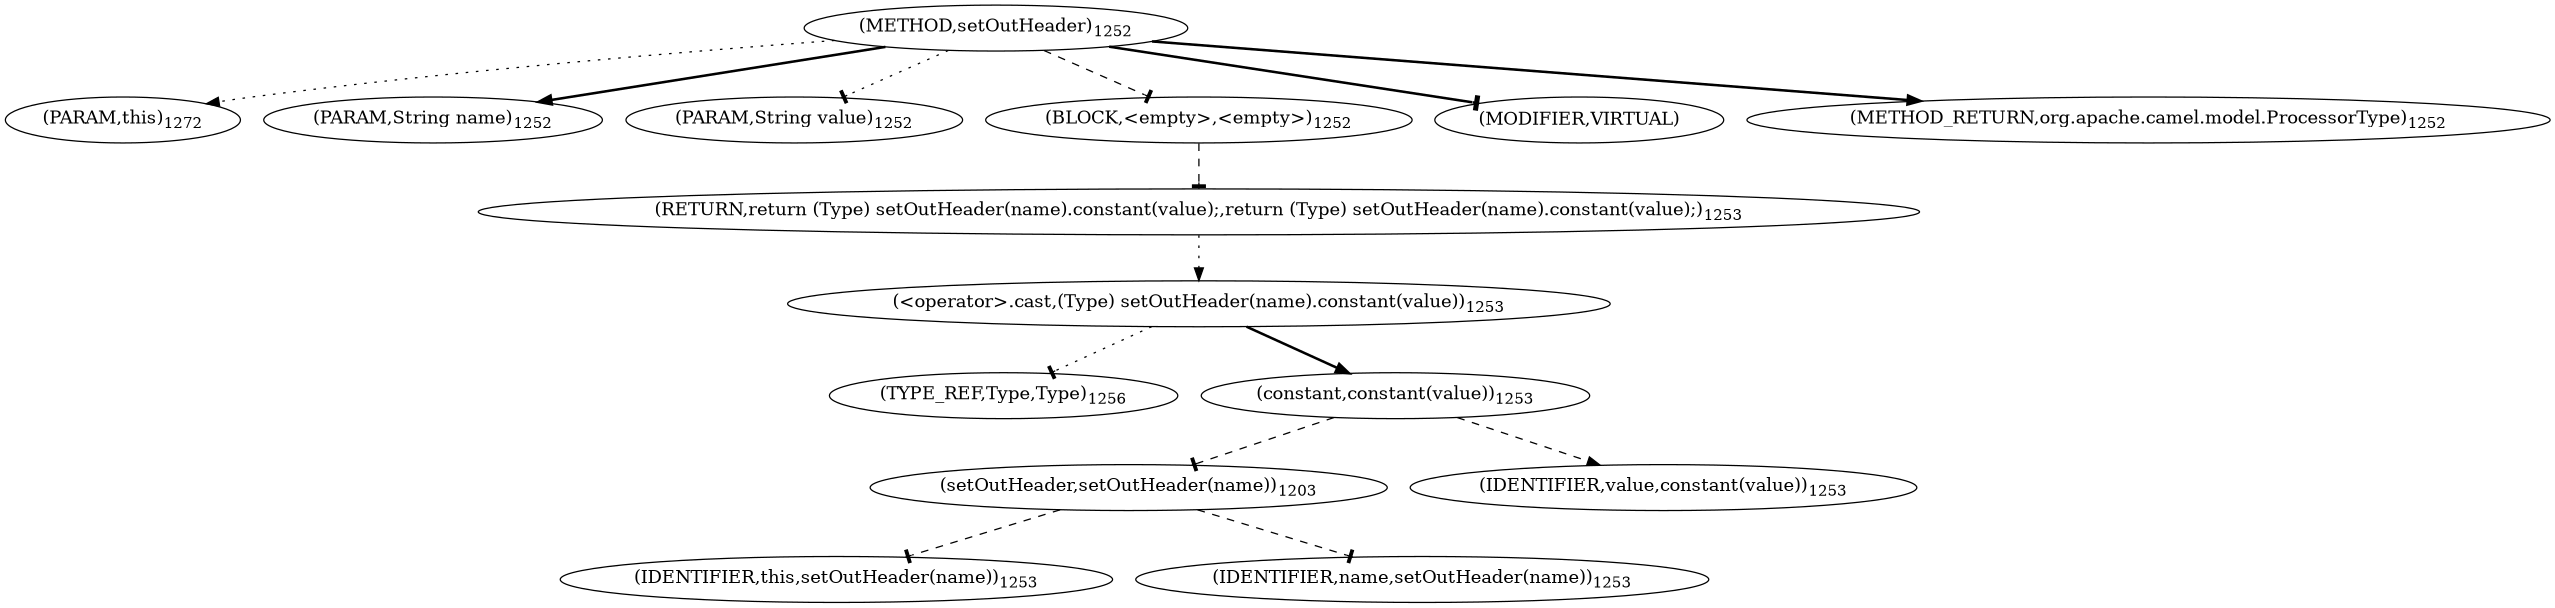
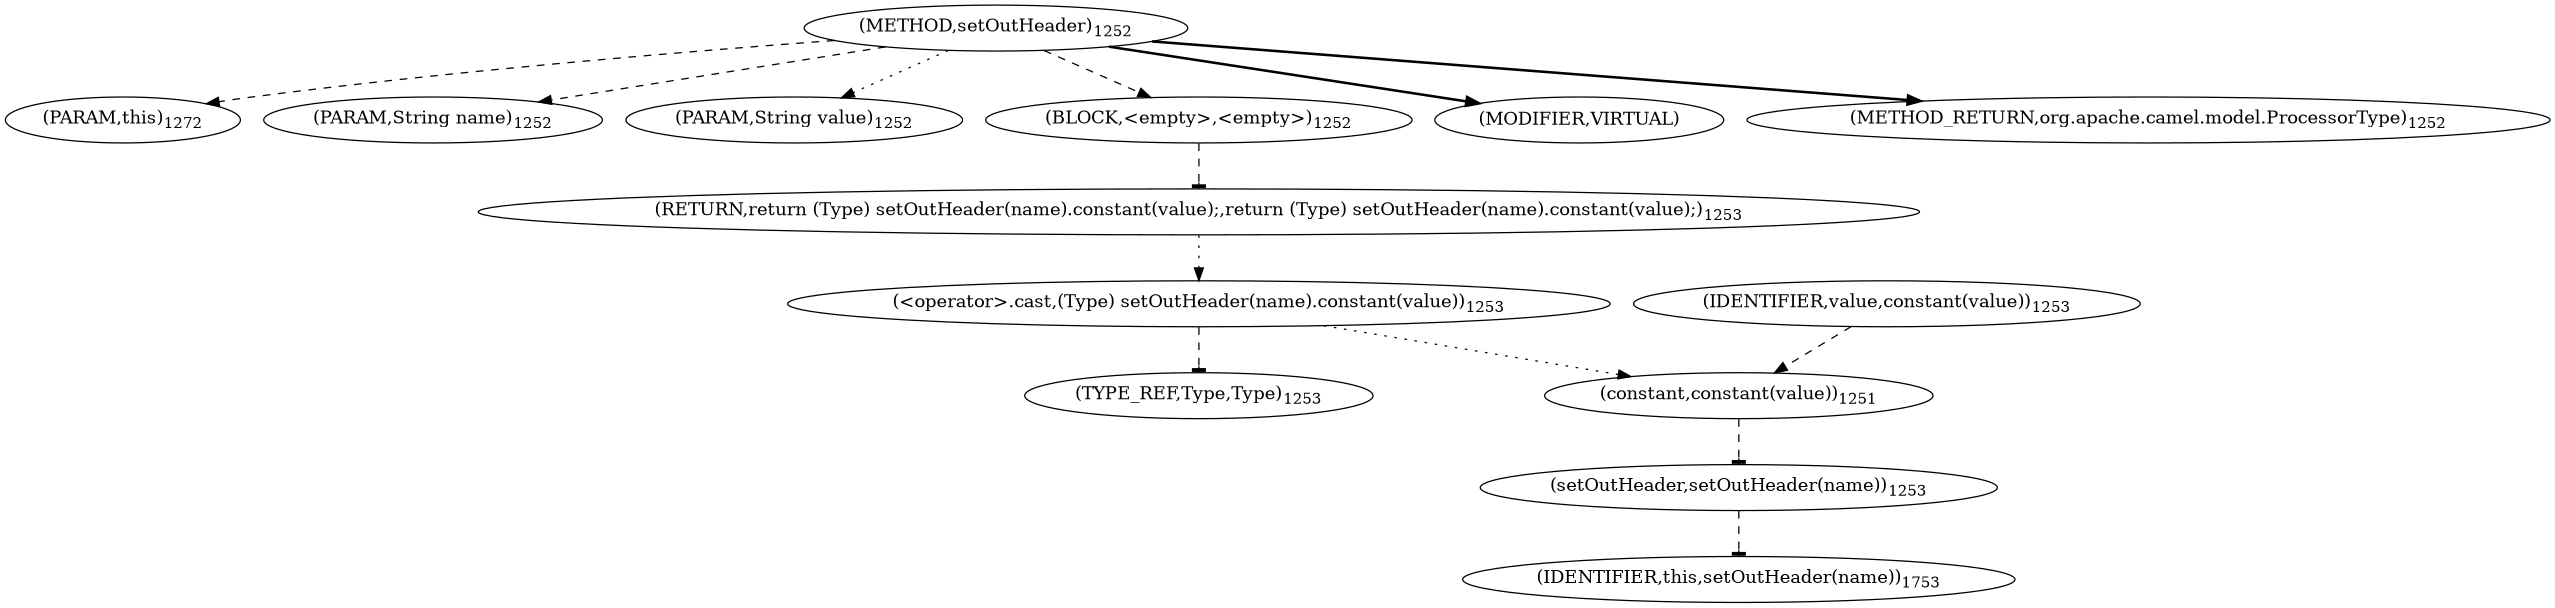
(526, 67) -> (526, 67)
(719, 73) -> (719, 73)
(898, 73) -> (901, 72)
(1094, 73) -> (1092, 71)
(1291, 75) -> (1288, 74)
(1292, 347) -> (1471, 350)
(1103, 349) -> (1199, 347)
(1108, 394) -> (1303, 394)
(1515, 394) -> (1858, 394)
(1522, 439) -> (1818, 346)
(1298, 486) -> (1908, 486)
(1019, 578) -> (1921, 578)
(1422, 579) -> none
